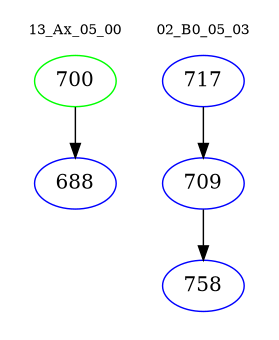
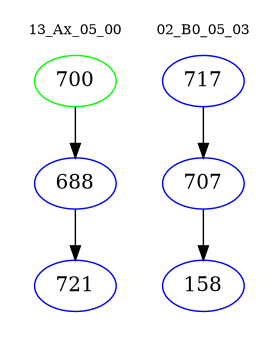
(203, 183) -> (203, 183)
none -> (75, 286)
(203, 286) -> (203, 286)
